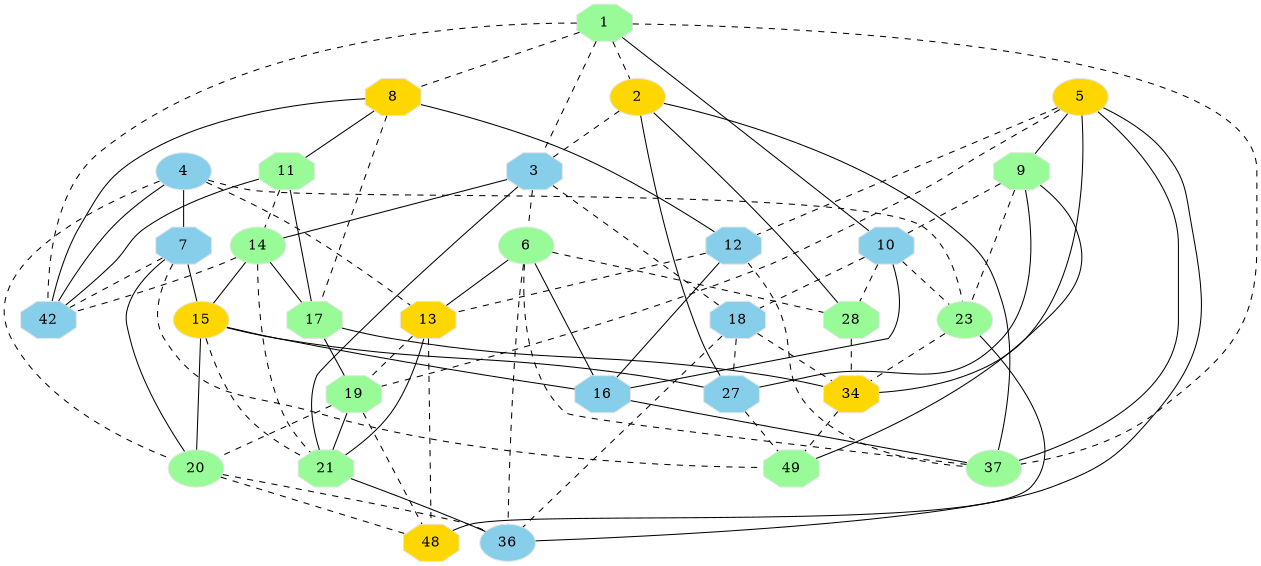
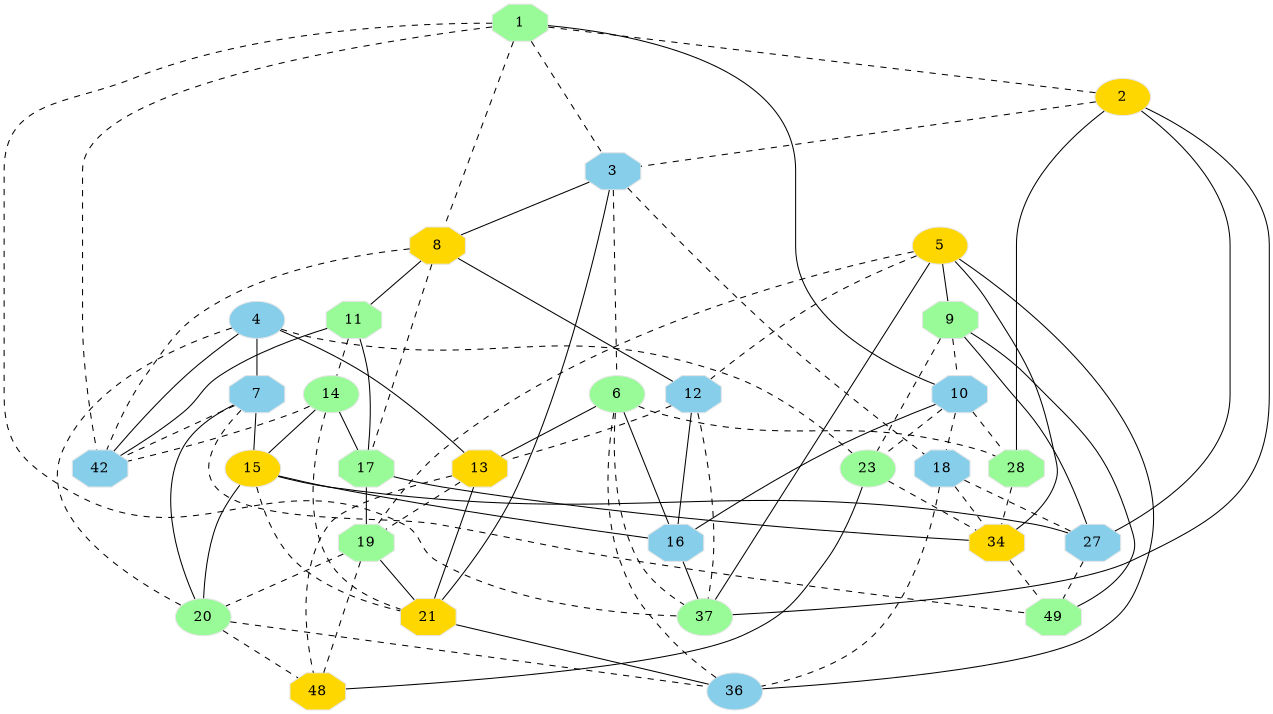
(167, 142) -> (223, 299)
(395, 209) -> (525, 208)
(312, 237) -> (378, 382)
(326, 469) -> (428, 617)
